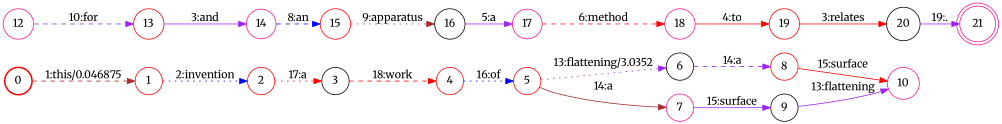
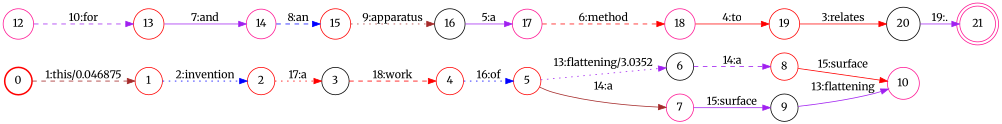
(205, 18) -> (205, 18)
